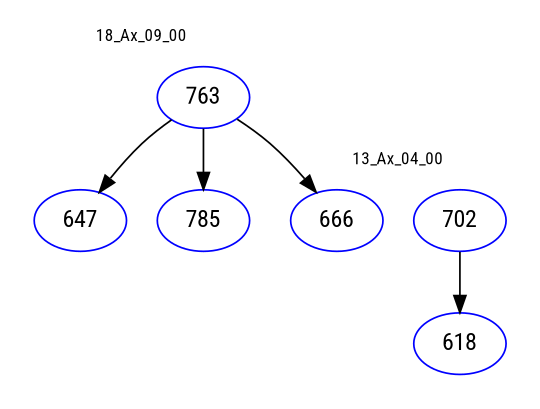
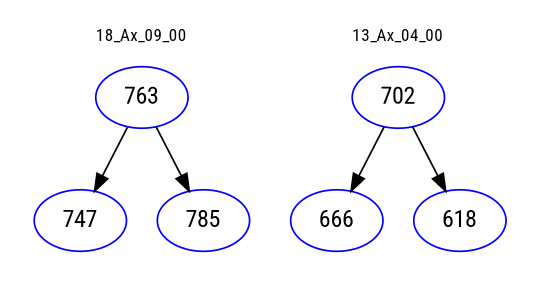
(288, 161) -> (372, 151)
(80, 221) -> (80, 221)
